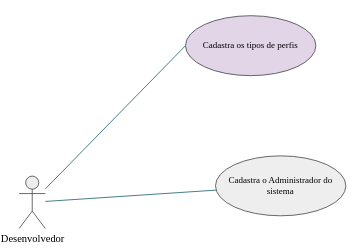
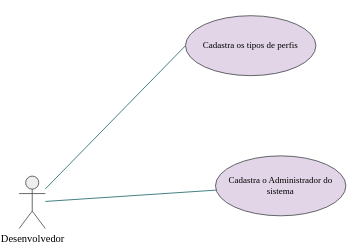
(281, 186) -> (281, 186)
